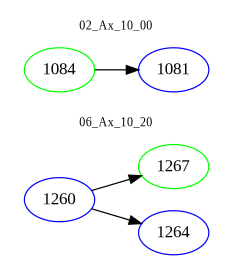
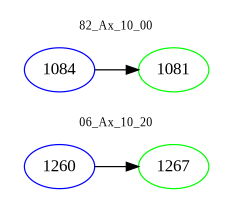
(117, 26) -> (117, 26)
(60, 70) -> (60, 70)
(174, 70) -> (174, 70)
(174, 233) -> none
